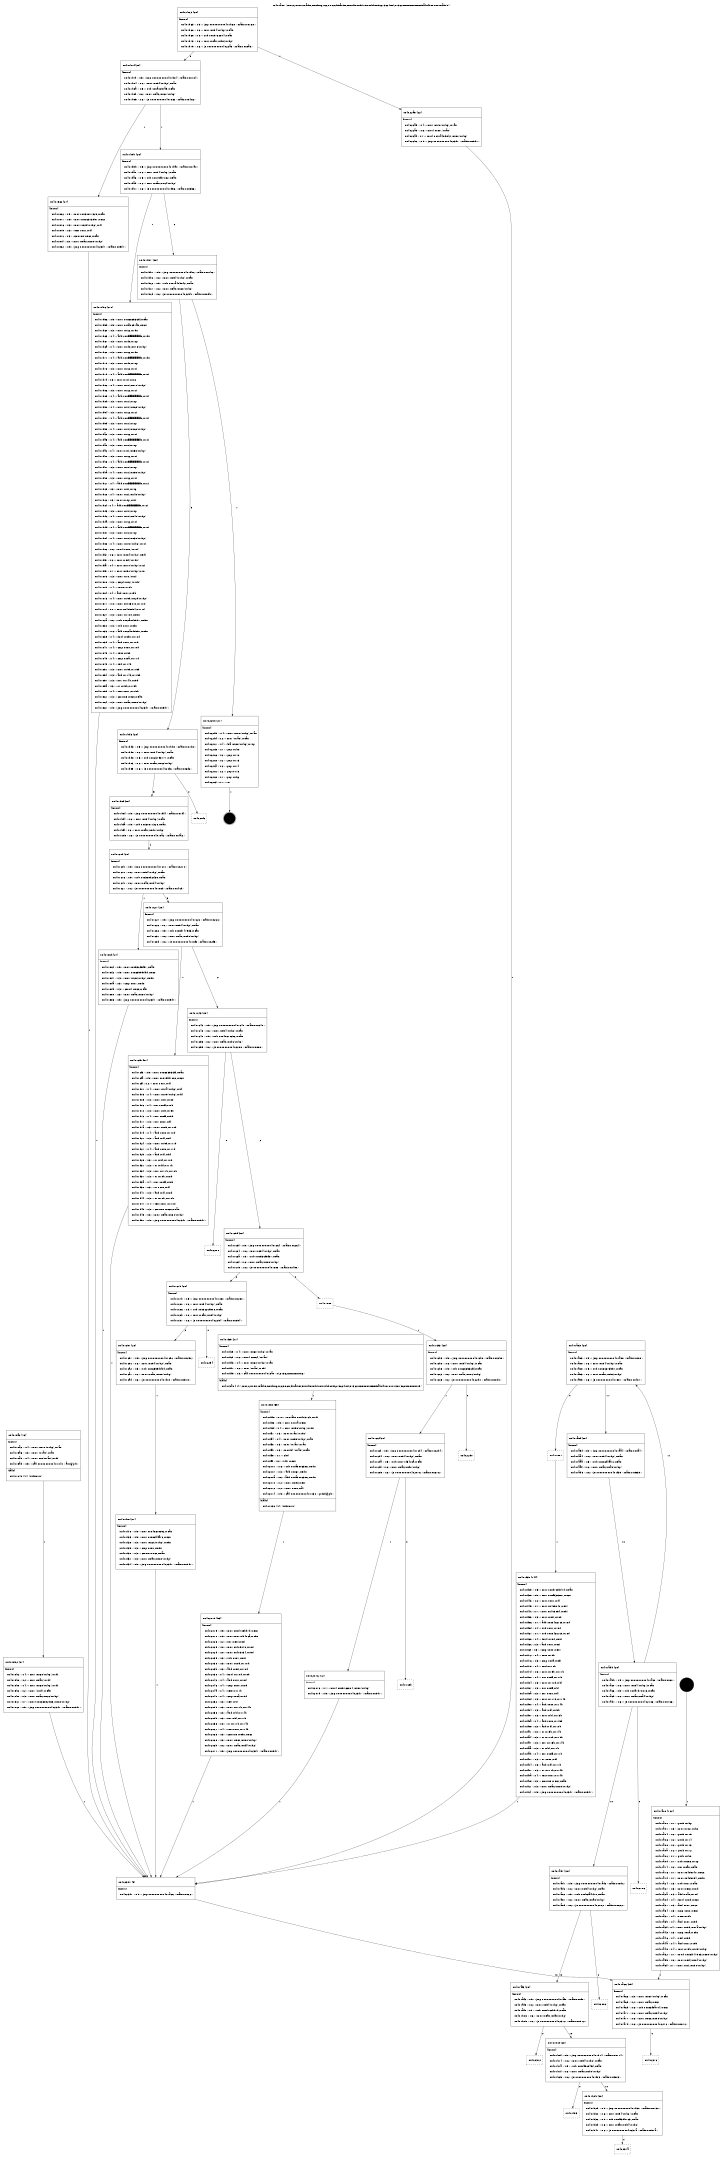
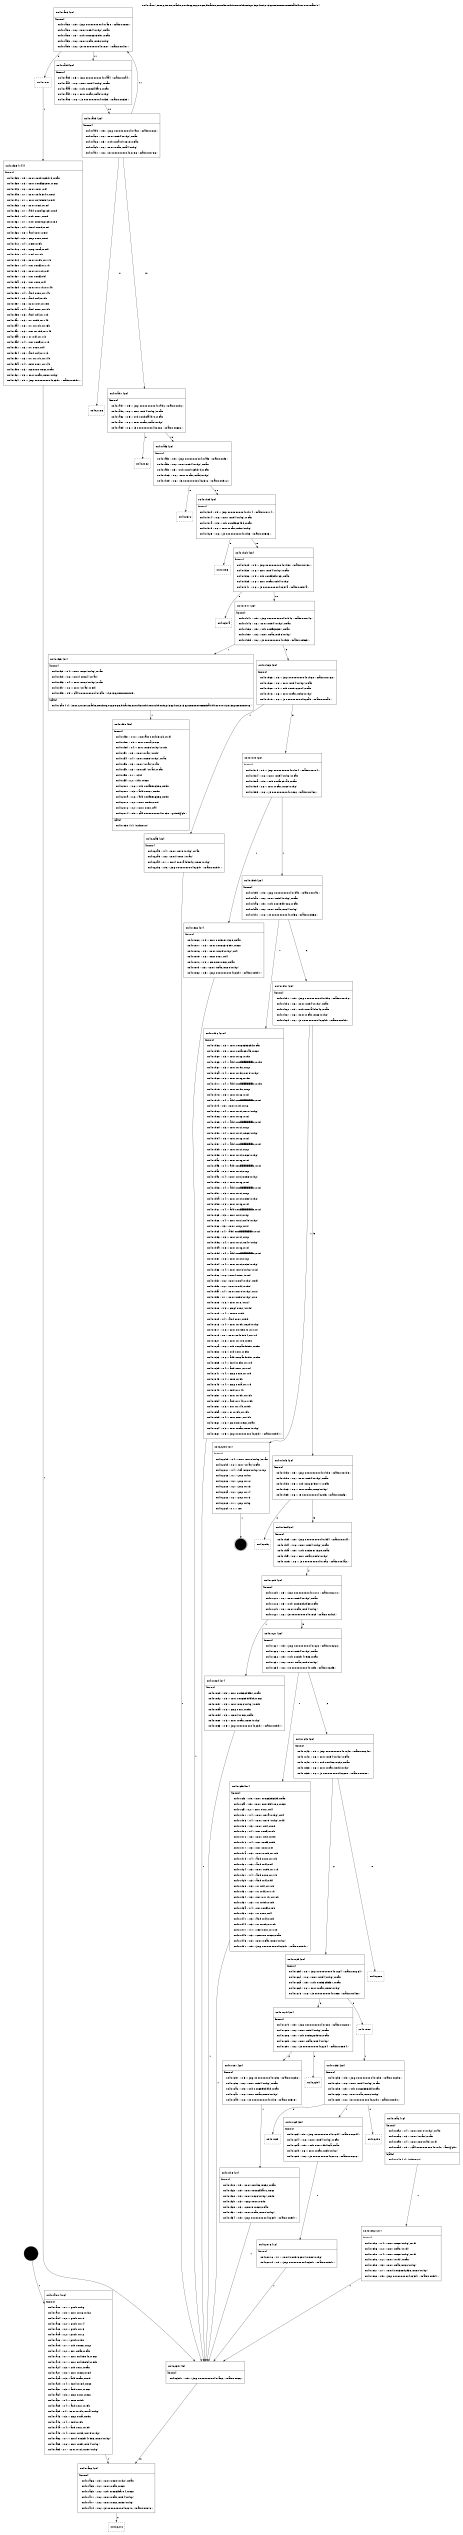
none -> (275, 623)
(405, 1578) -> (292, 2108)
(241, 1685) -> none
